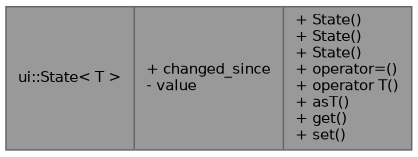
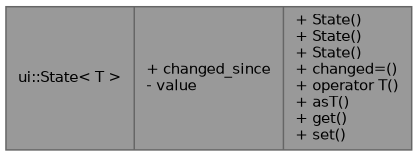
(347, 69) -> (347, 69)
